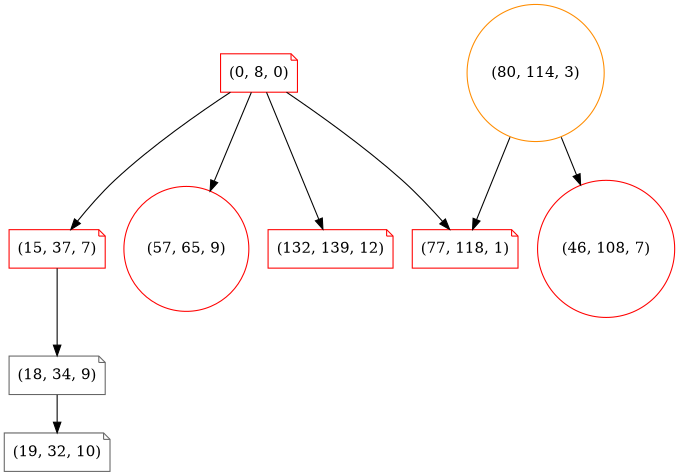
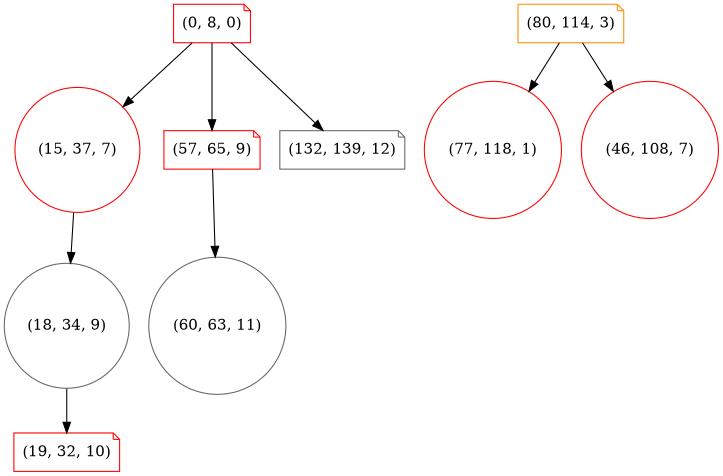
(536, 73) -> (571, 23)
(369, 152) -> none
(57, 249) -> (77, 150)
(186, 249) -> (212, 150)
(331, 249) -> (342, 150)
(465, 249) -> (493, 150)
none -> (217, 326)
(57, 375) -> (67, 326)
(57, 452) -> (67, 452)
